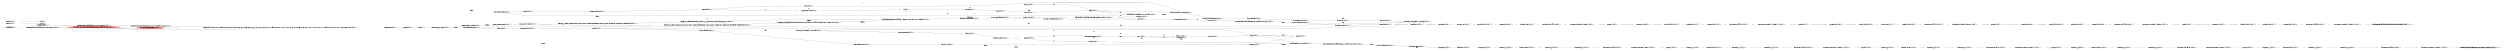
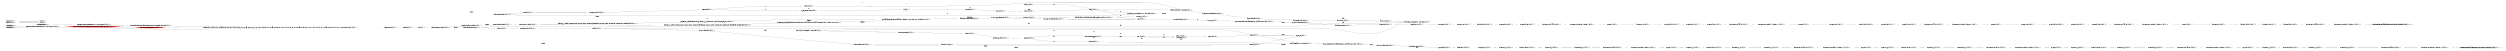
none -> (11, 28)
